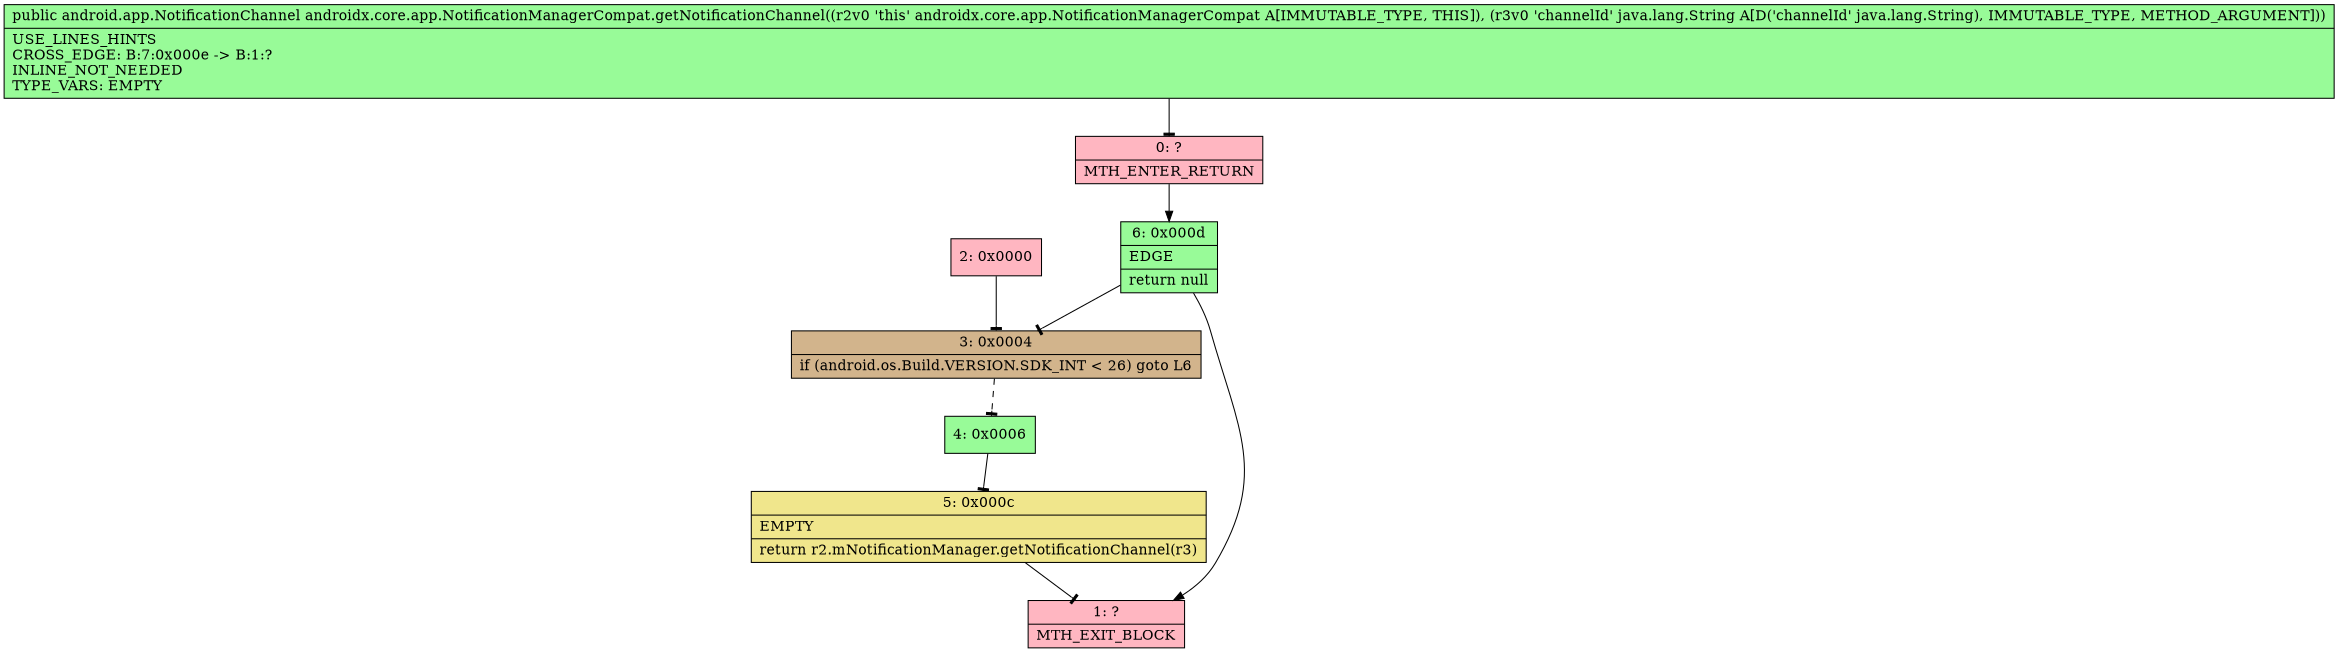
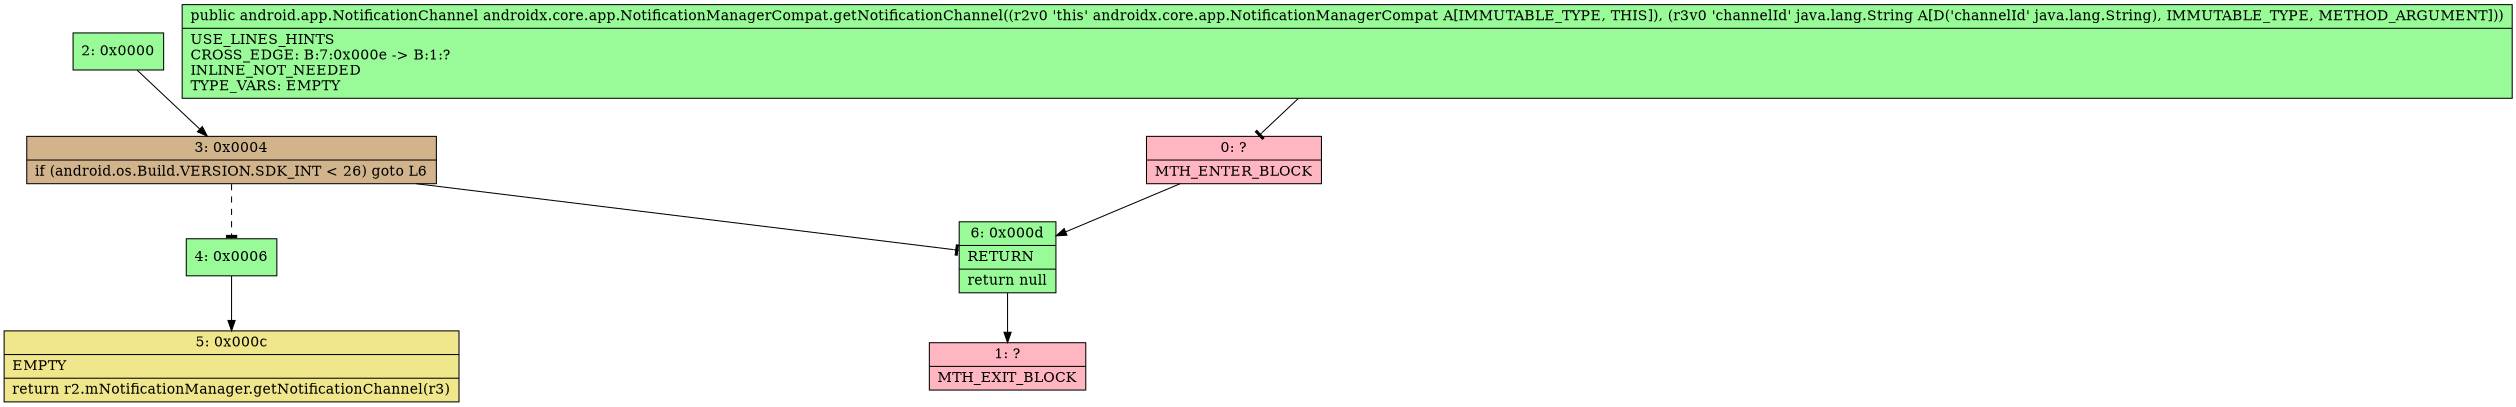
(1169, 171) -> (1234, 171)
(996, 257) -> (118, 51)
(1152, 257) -> (1001, 257)
(996, 301) -> (168, 99)
(1081, 307) -> (685, 217)
(986, 470) -> (232, 298)
(1048, 580) -> none
